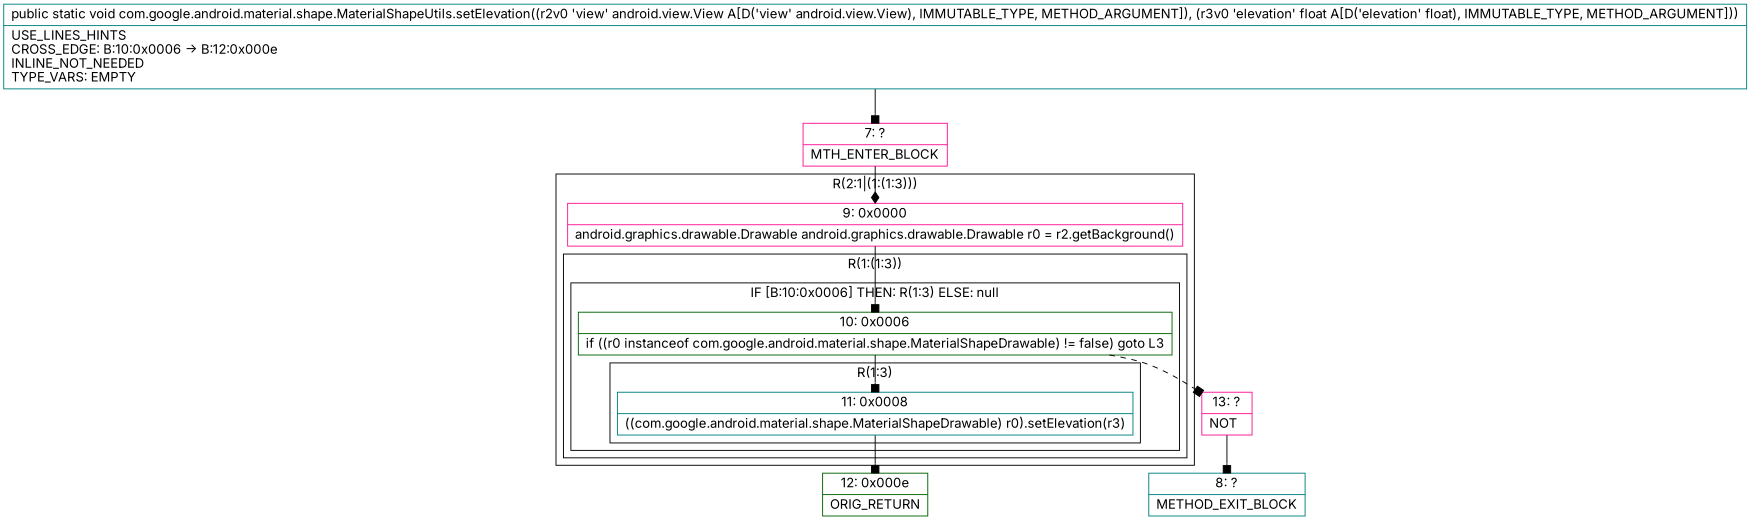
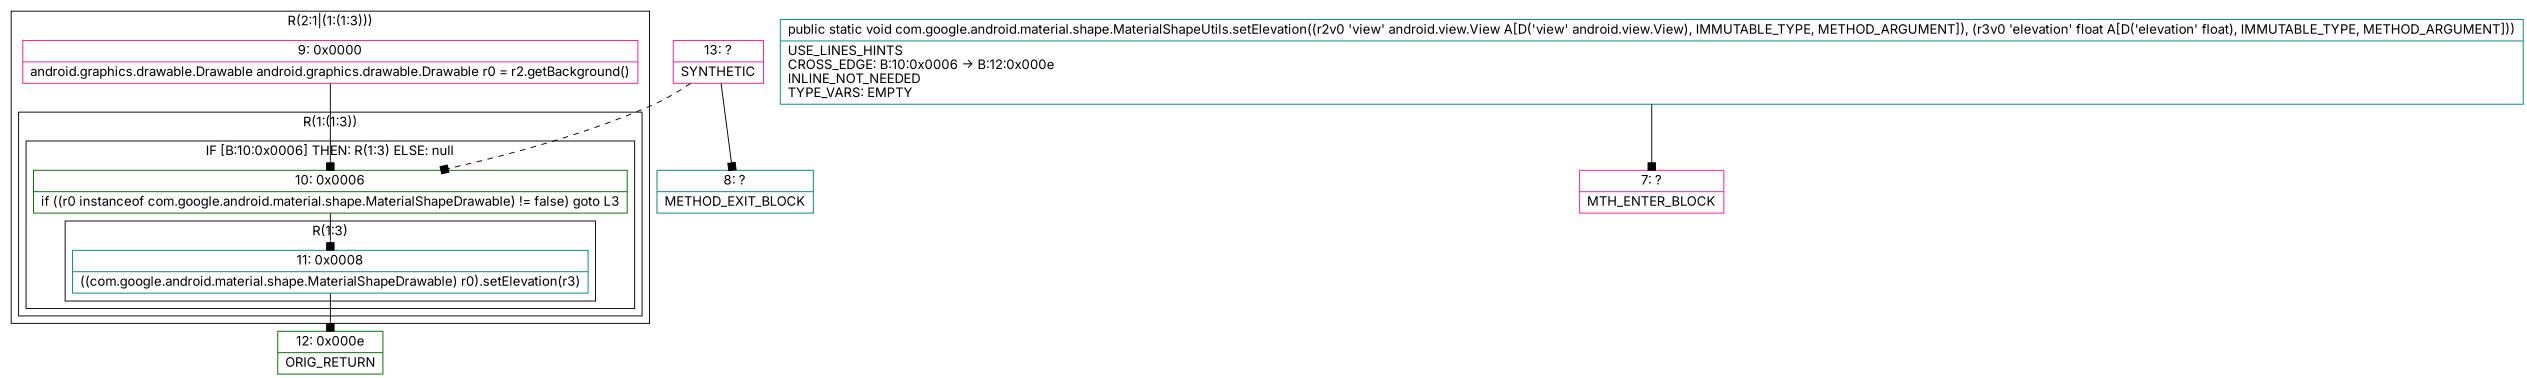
(875, 180) -> none
(1154, 367) -> (574, 135)
(1224, 424) -> (718, 72)
